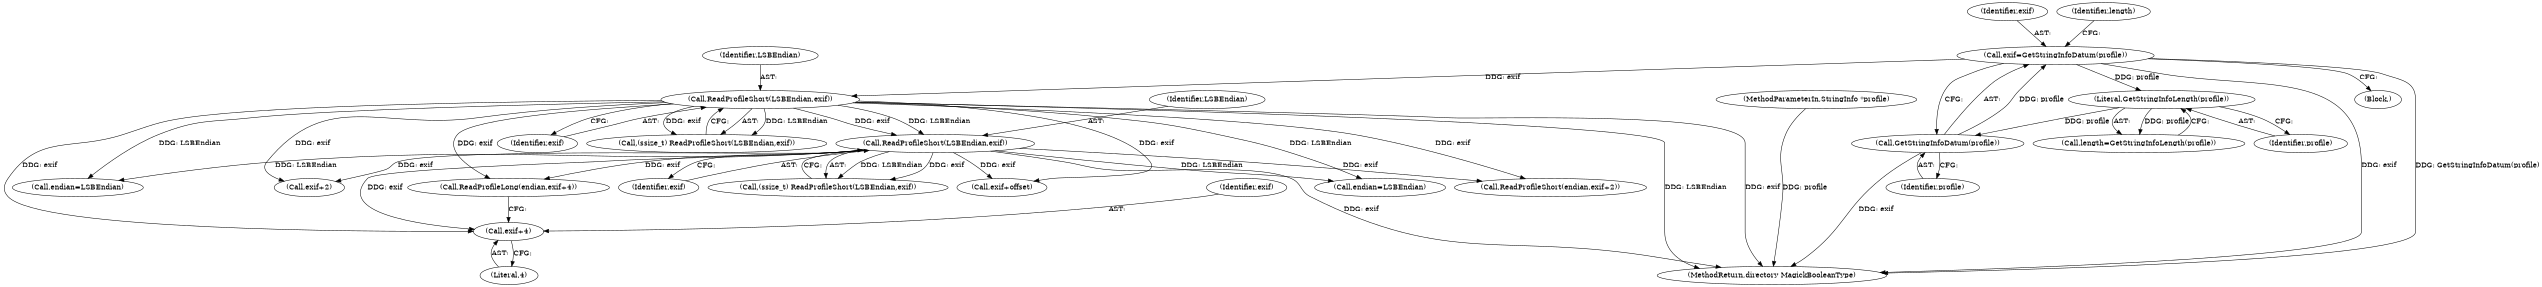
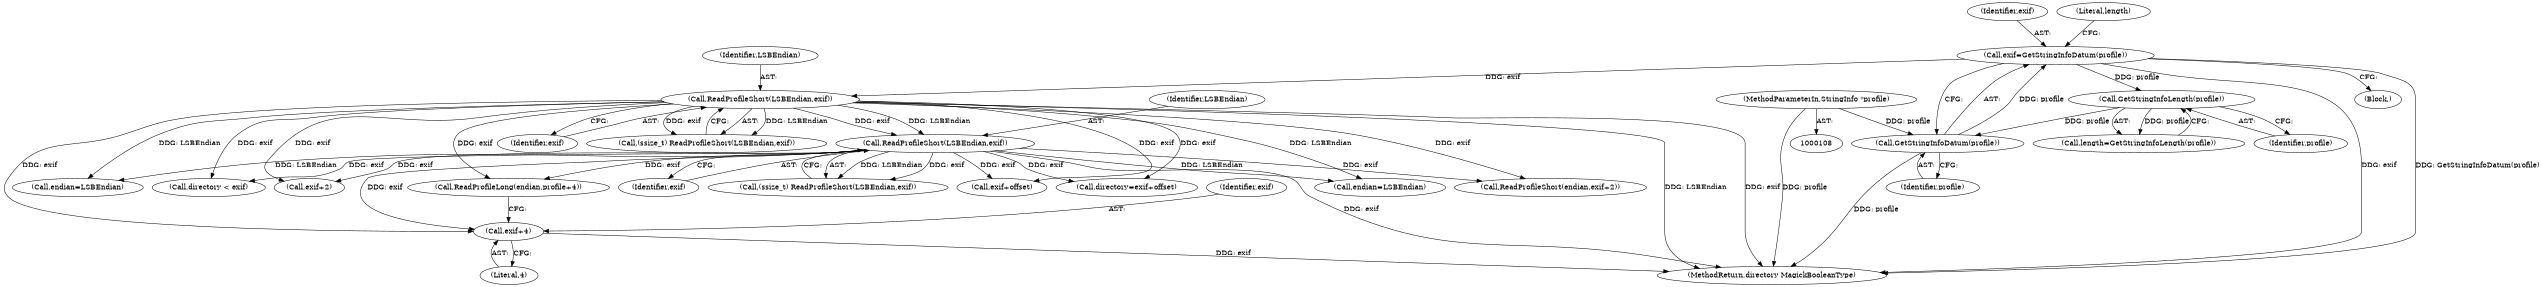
(2104, 12) -> (2104, 12)
(2162, 100) -> (2162, 100)
none -> (1873, 121)
none -> (1816, 144)
none -> (209, 188)
(509, 188) -> (509, 188)
none -> (1127, 188)
(1876, 210) -> (1876, 210)
none -> (1103, 252)
